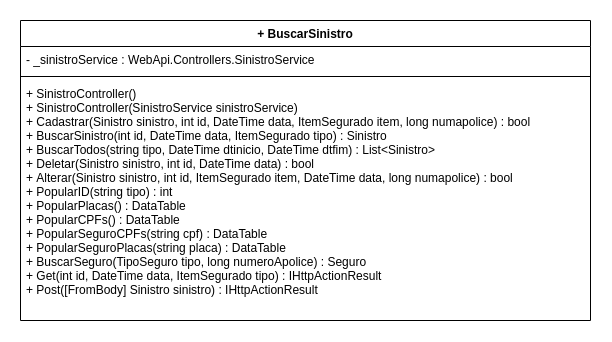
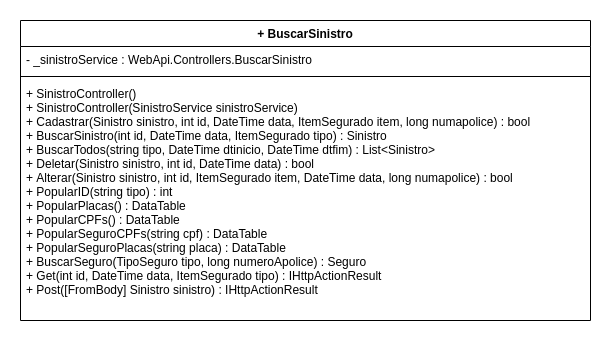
(191, 60) -> (189, 60)
